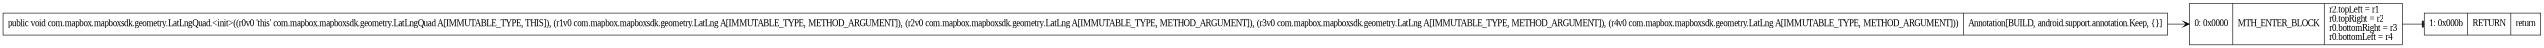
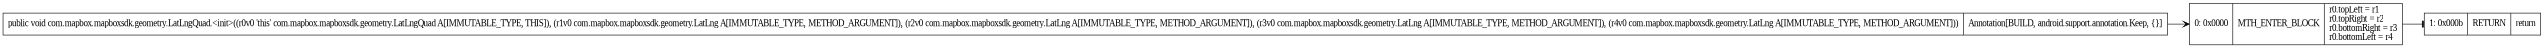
(2354, 10) -> (2354, 10)
